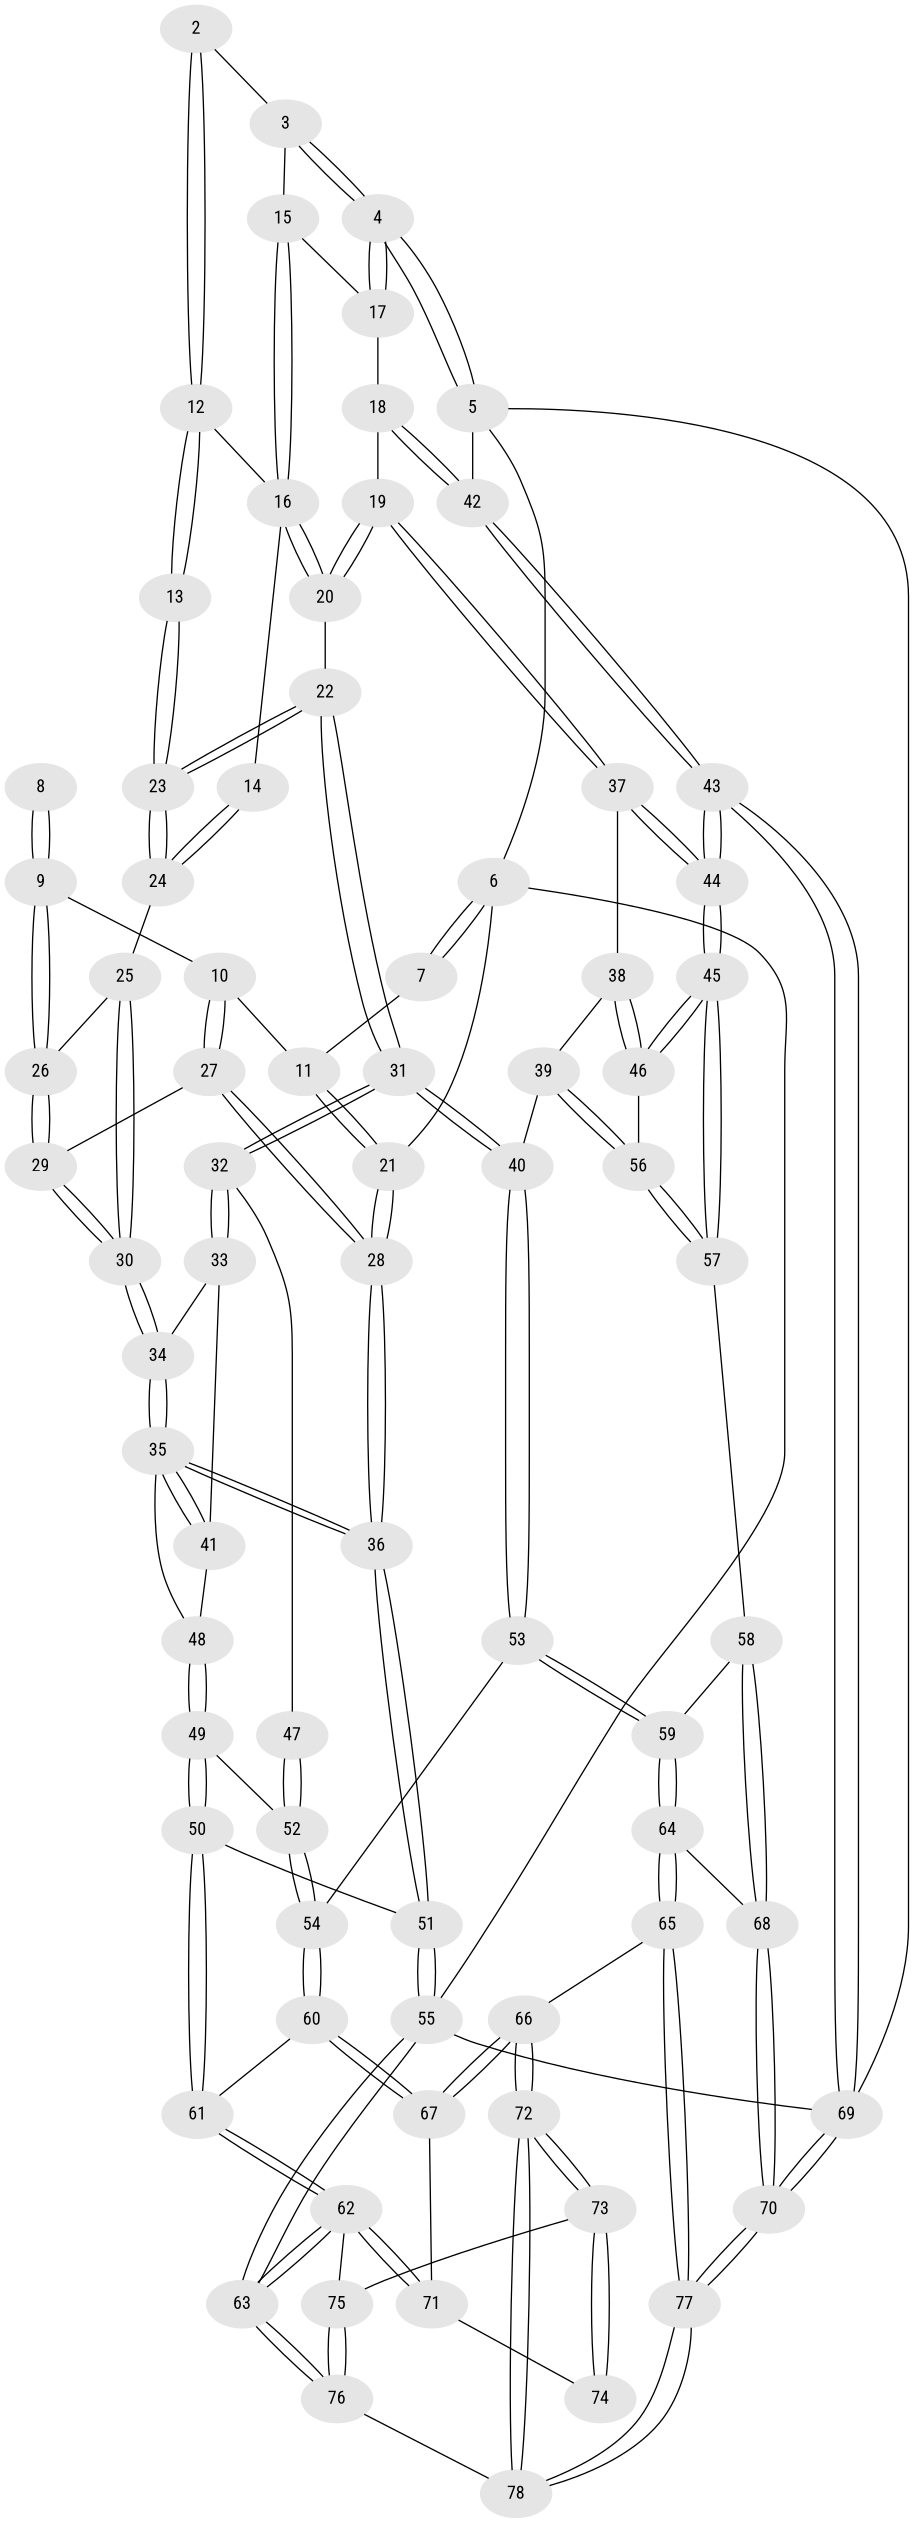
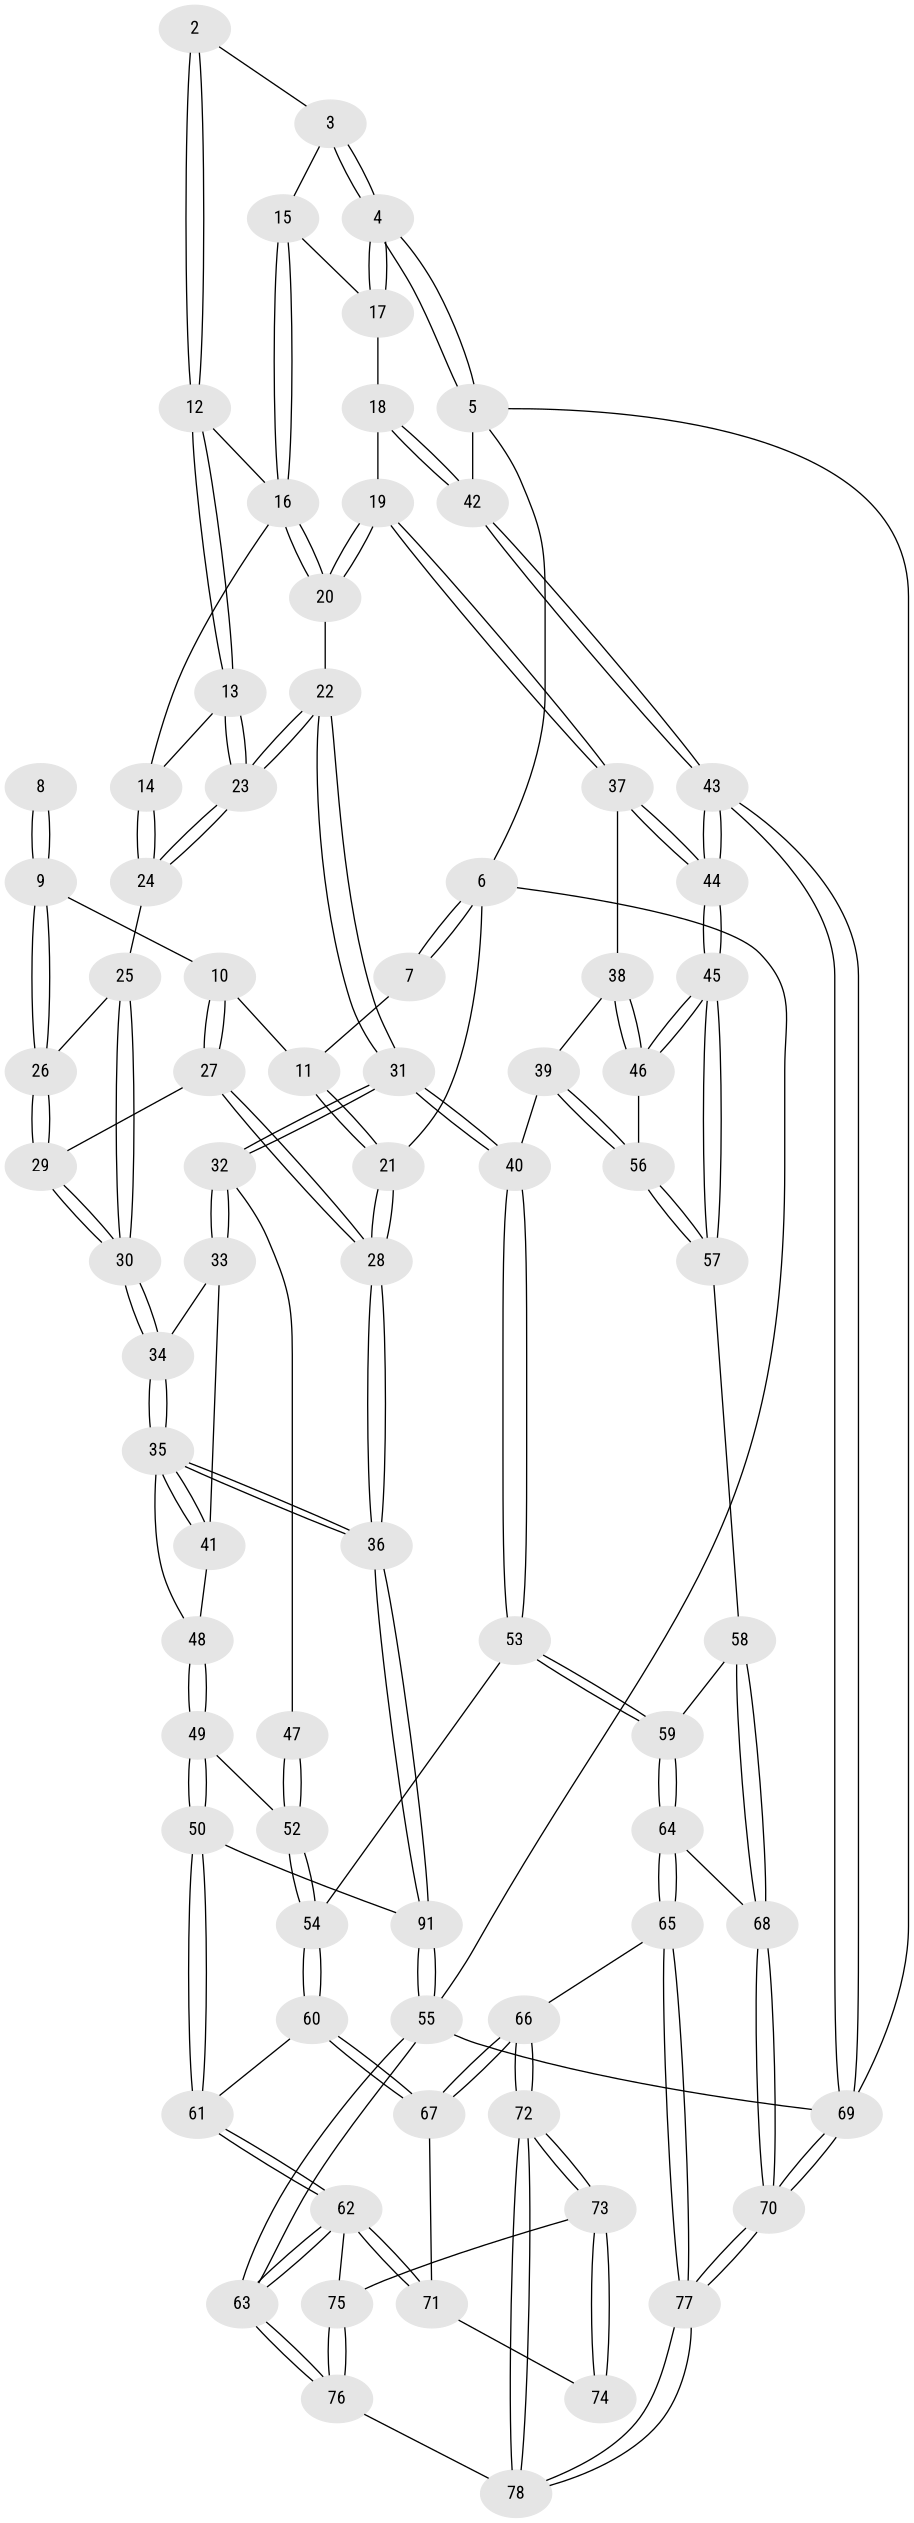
none -> (188, 740)
(427, 1925) -> (427, 1925)
